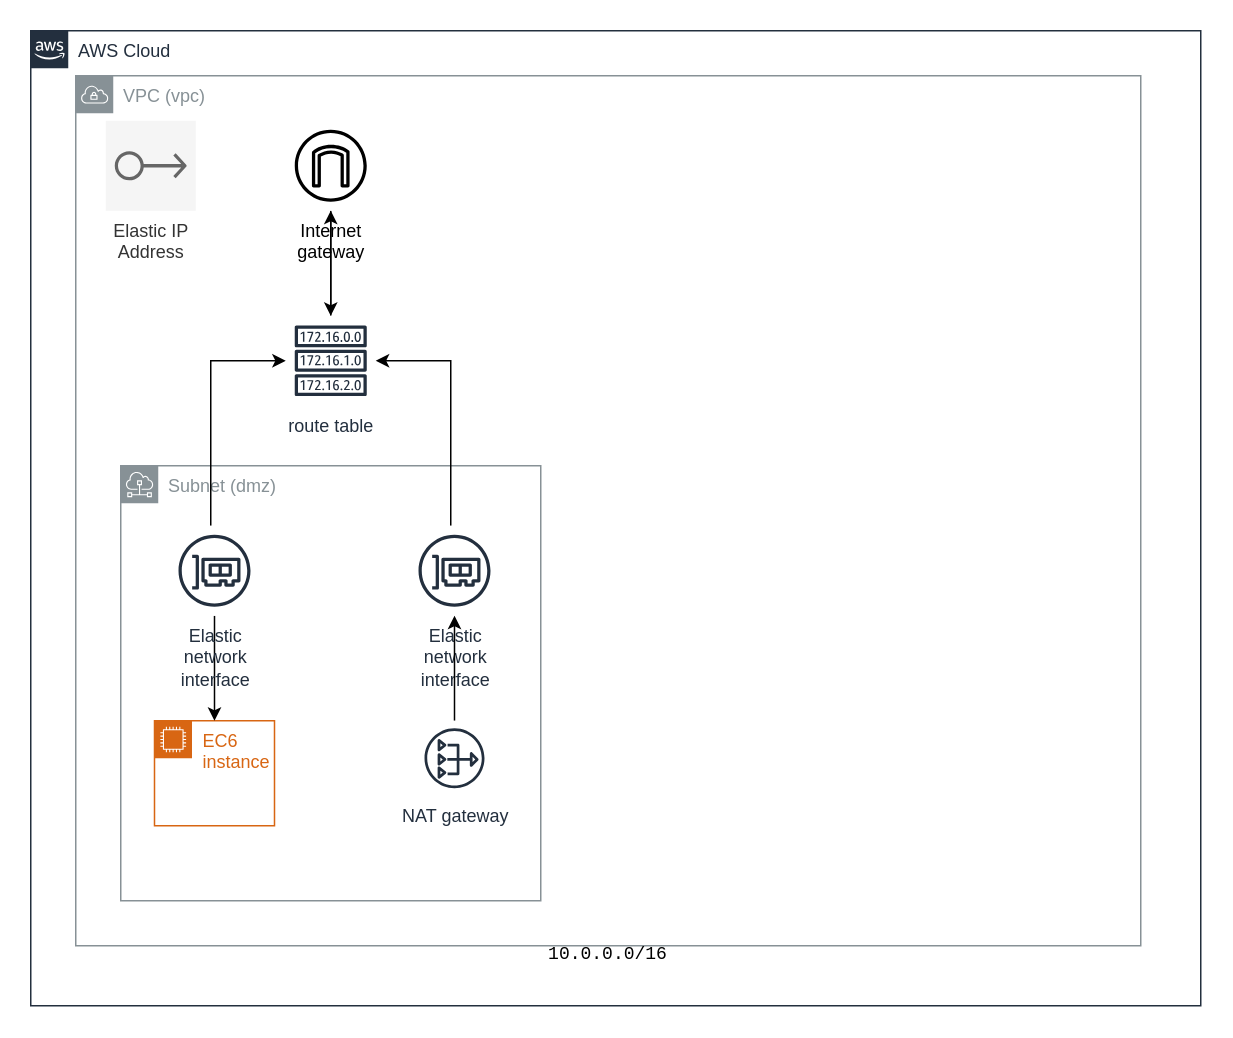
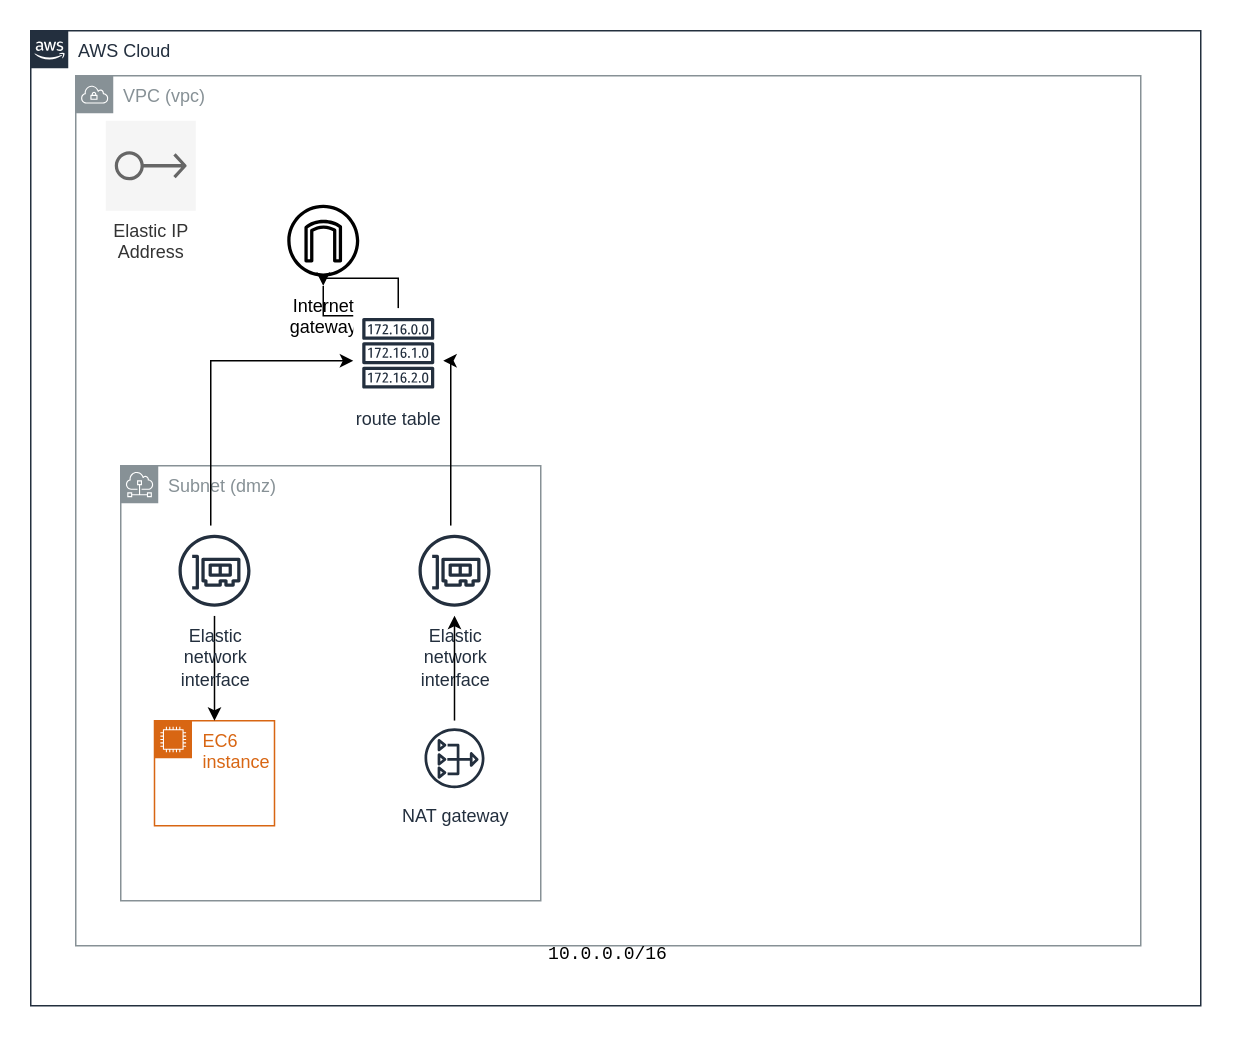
(331, 166) -> (323, 241)
(331, 361) -> (398, 353)
